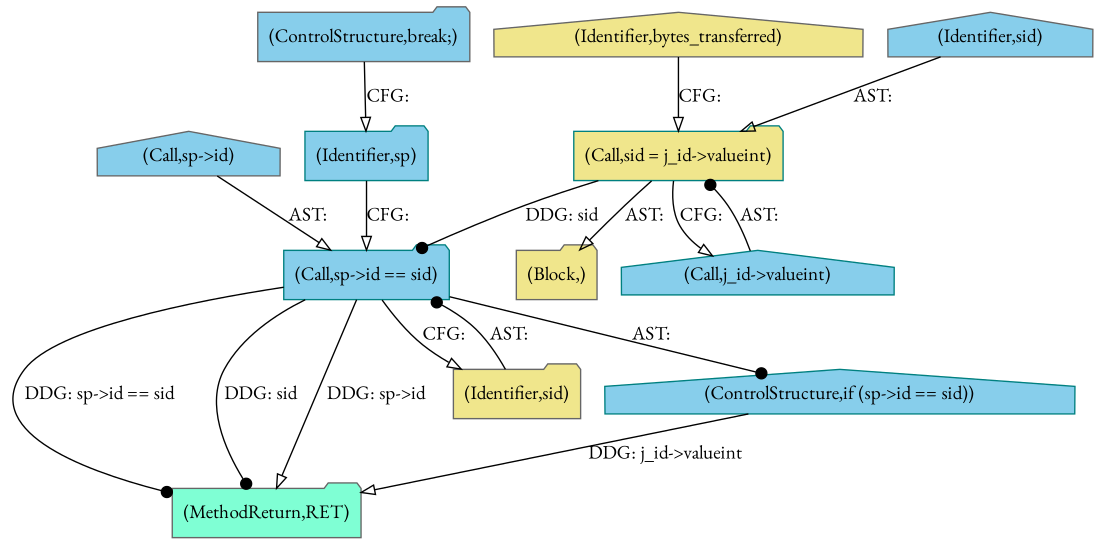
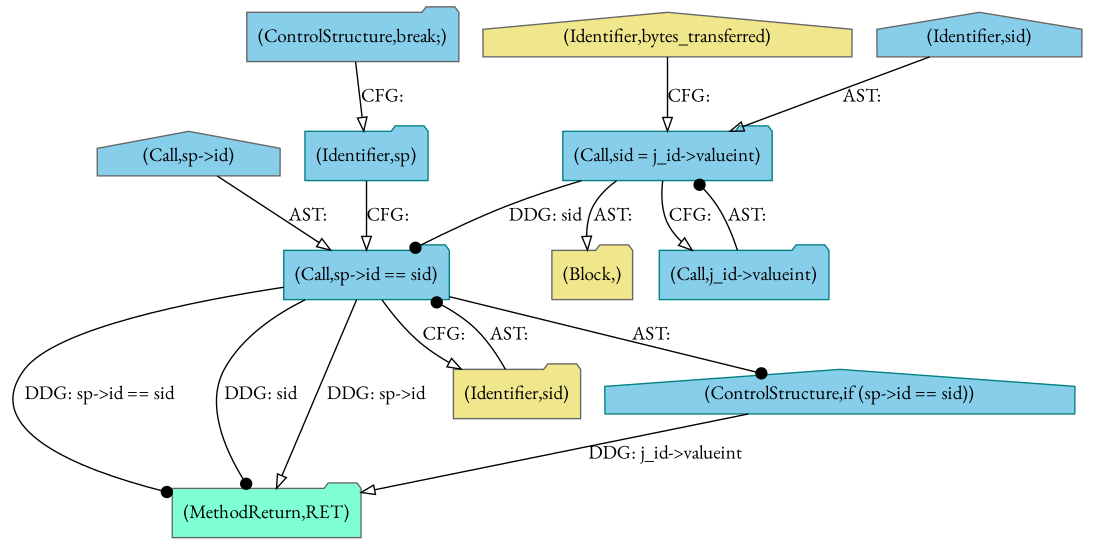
(678, 156) -> (667, 156)
(758, 275) -> (744, 275)
